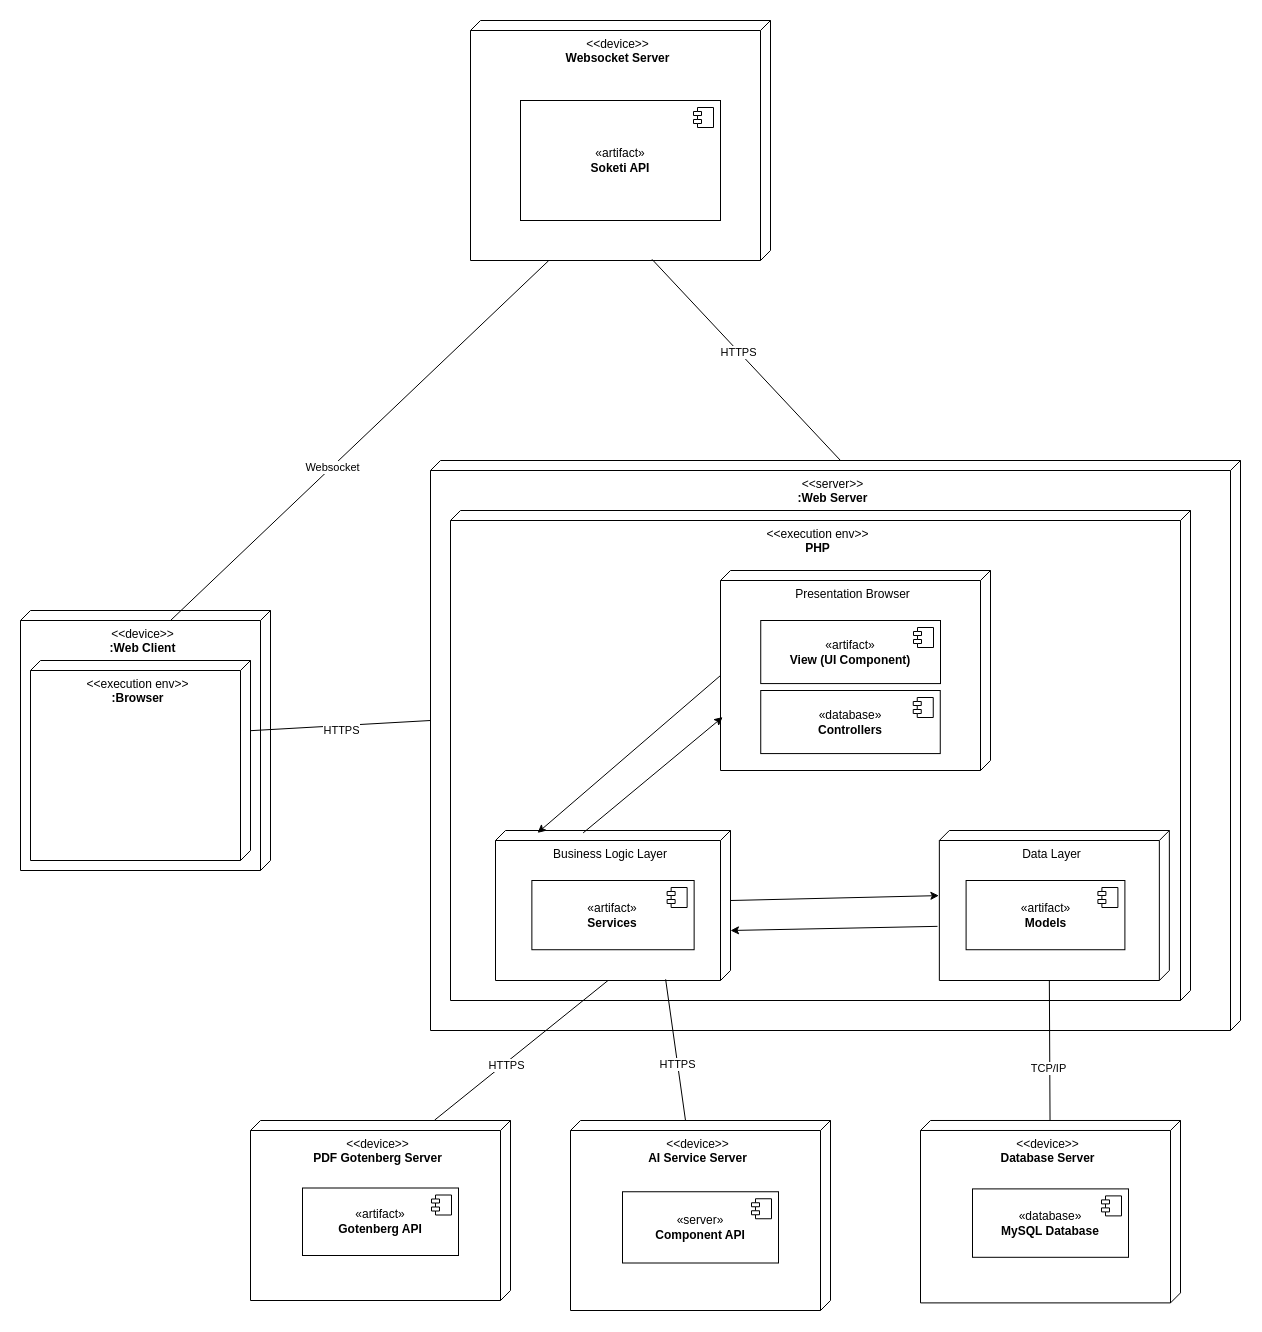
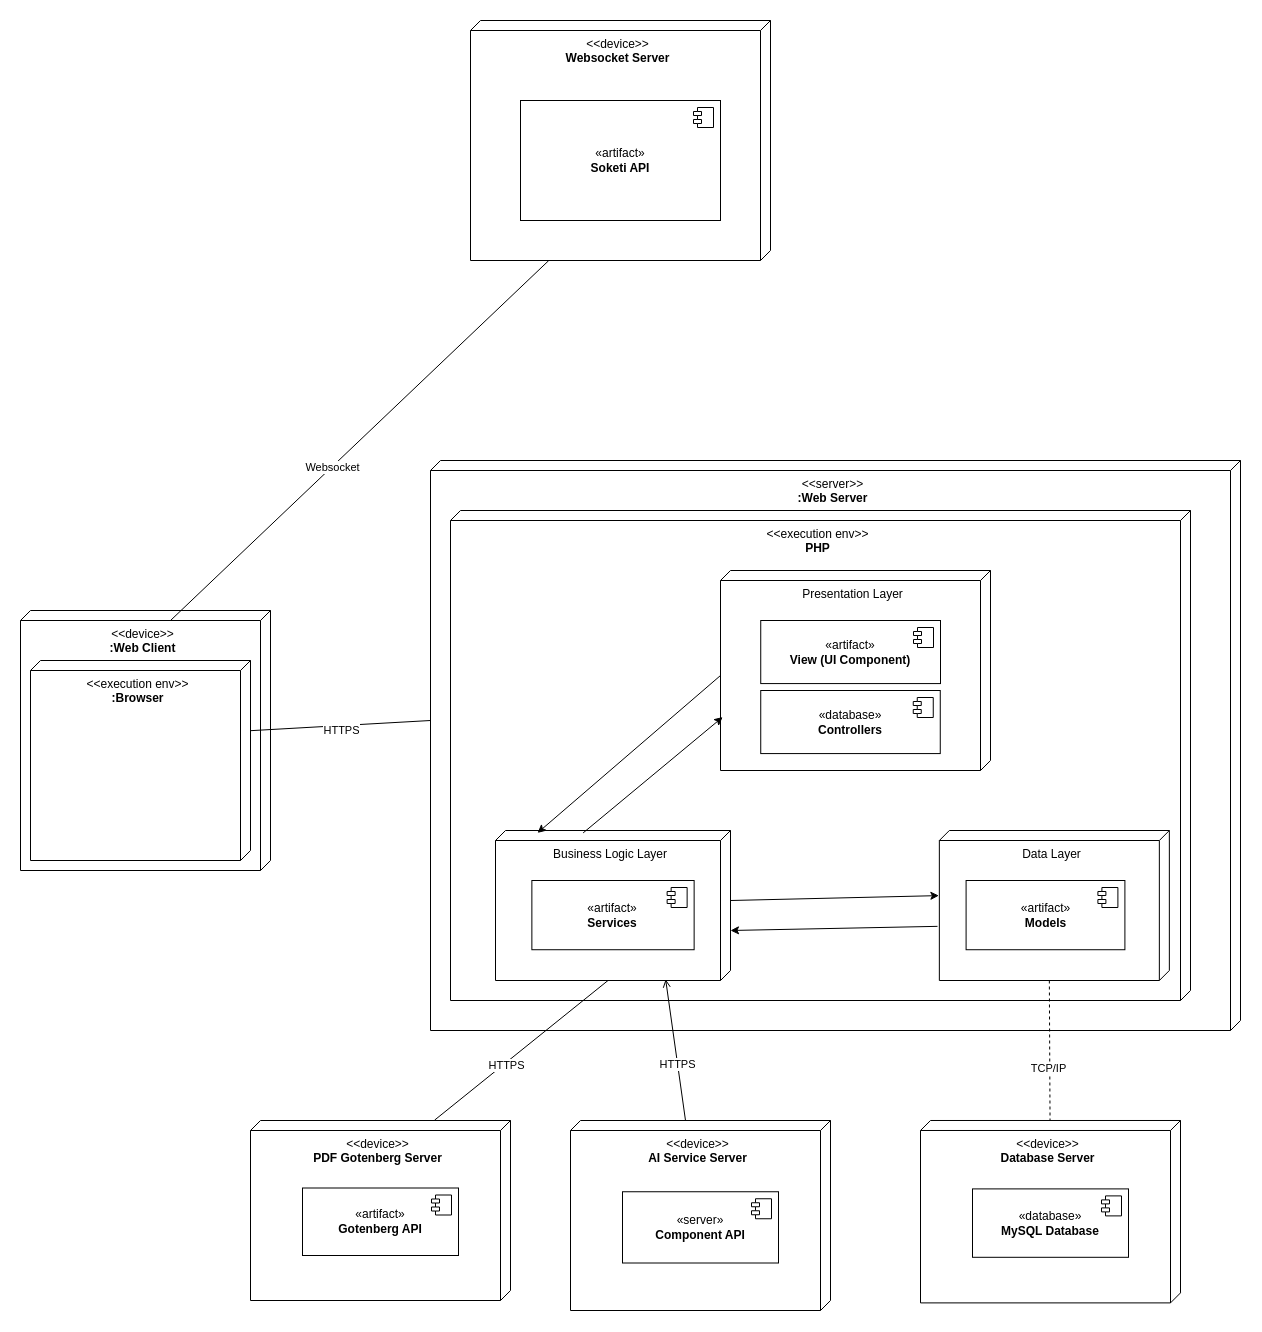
(747, 360) -> none
(853, 595) -> (853, 595)
(666, 983) -> (666, 984)
(1050, 1020) -> (1050, 1020)
